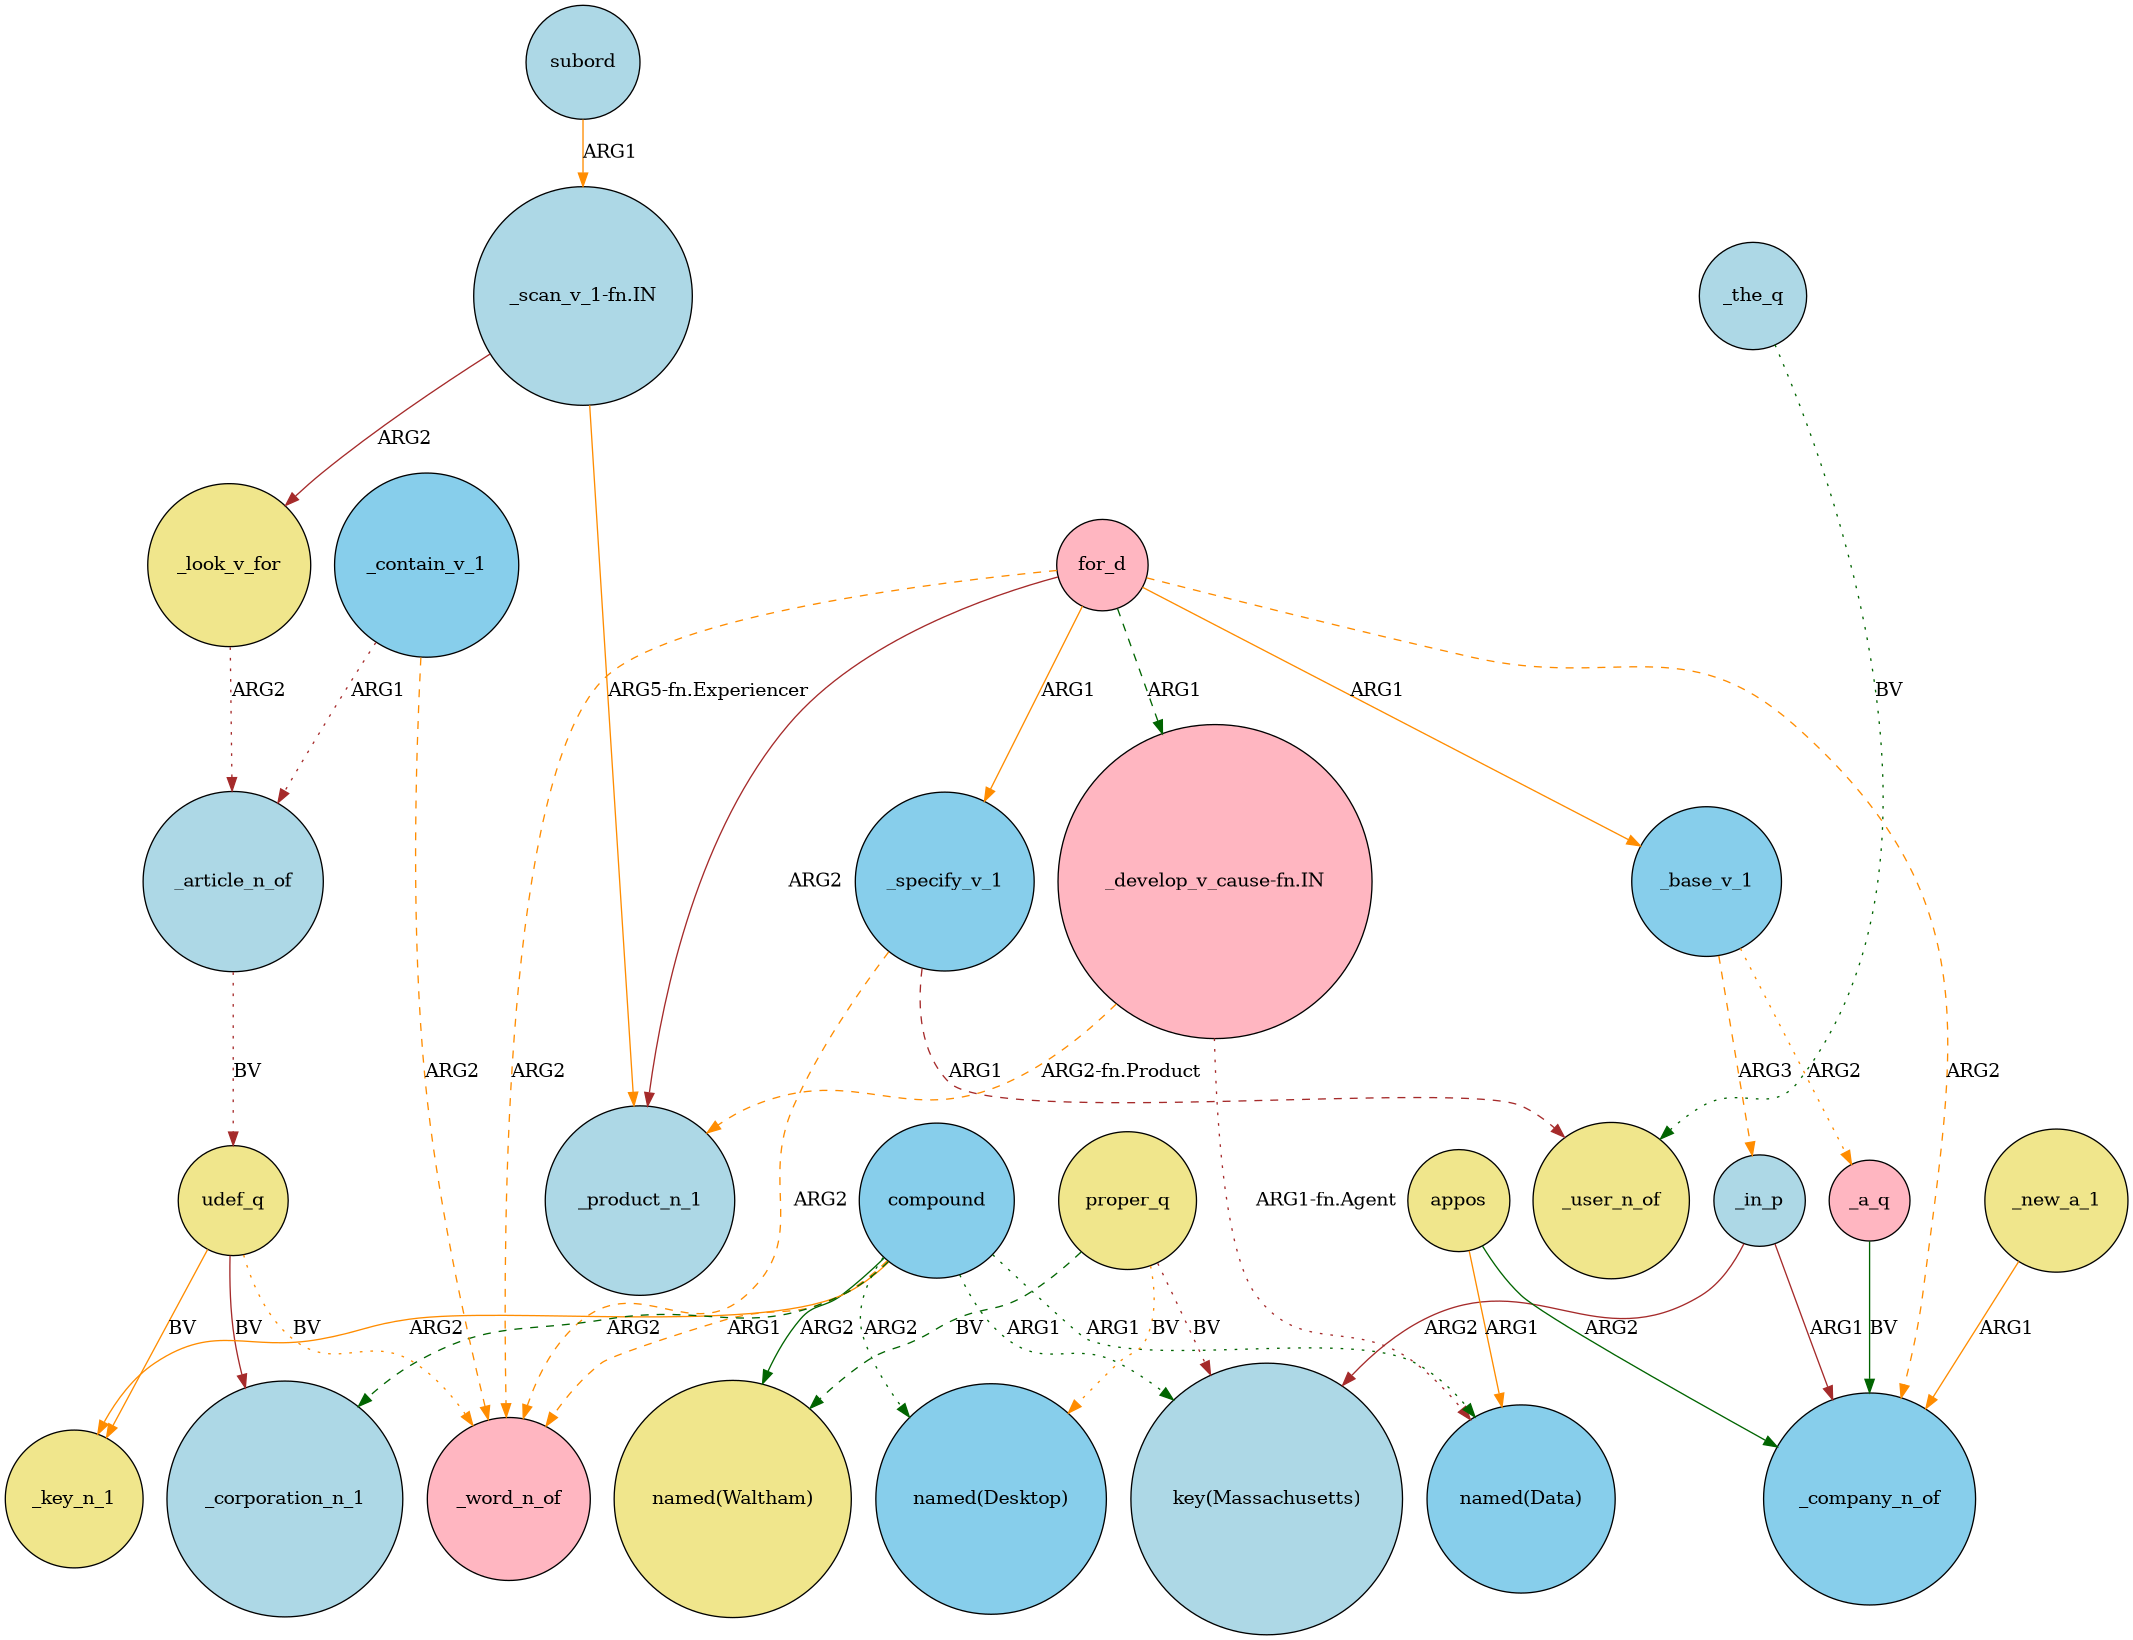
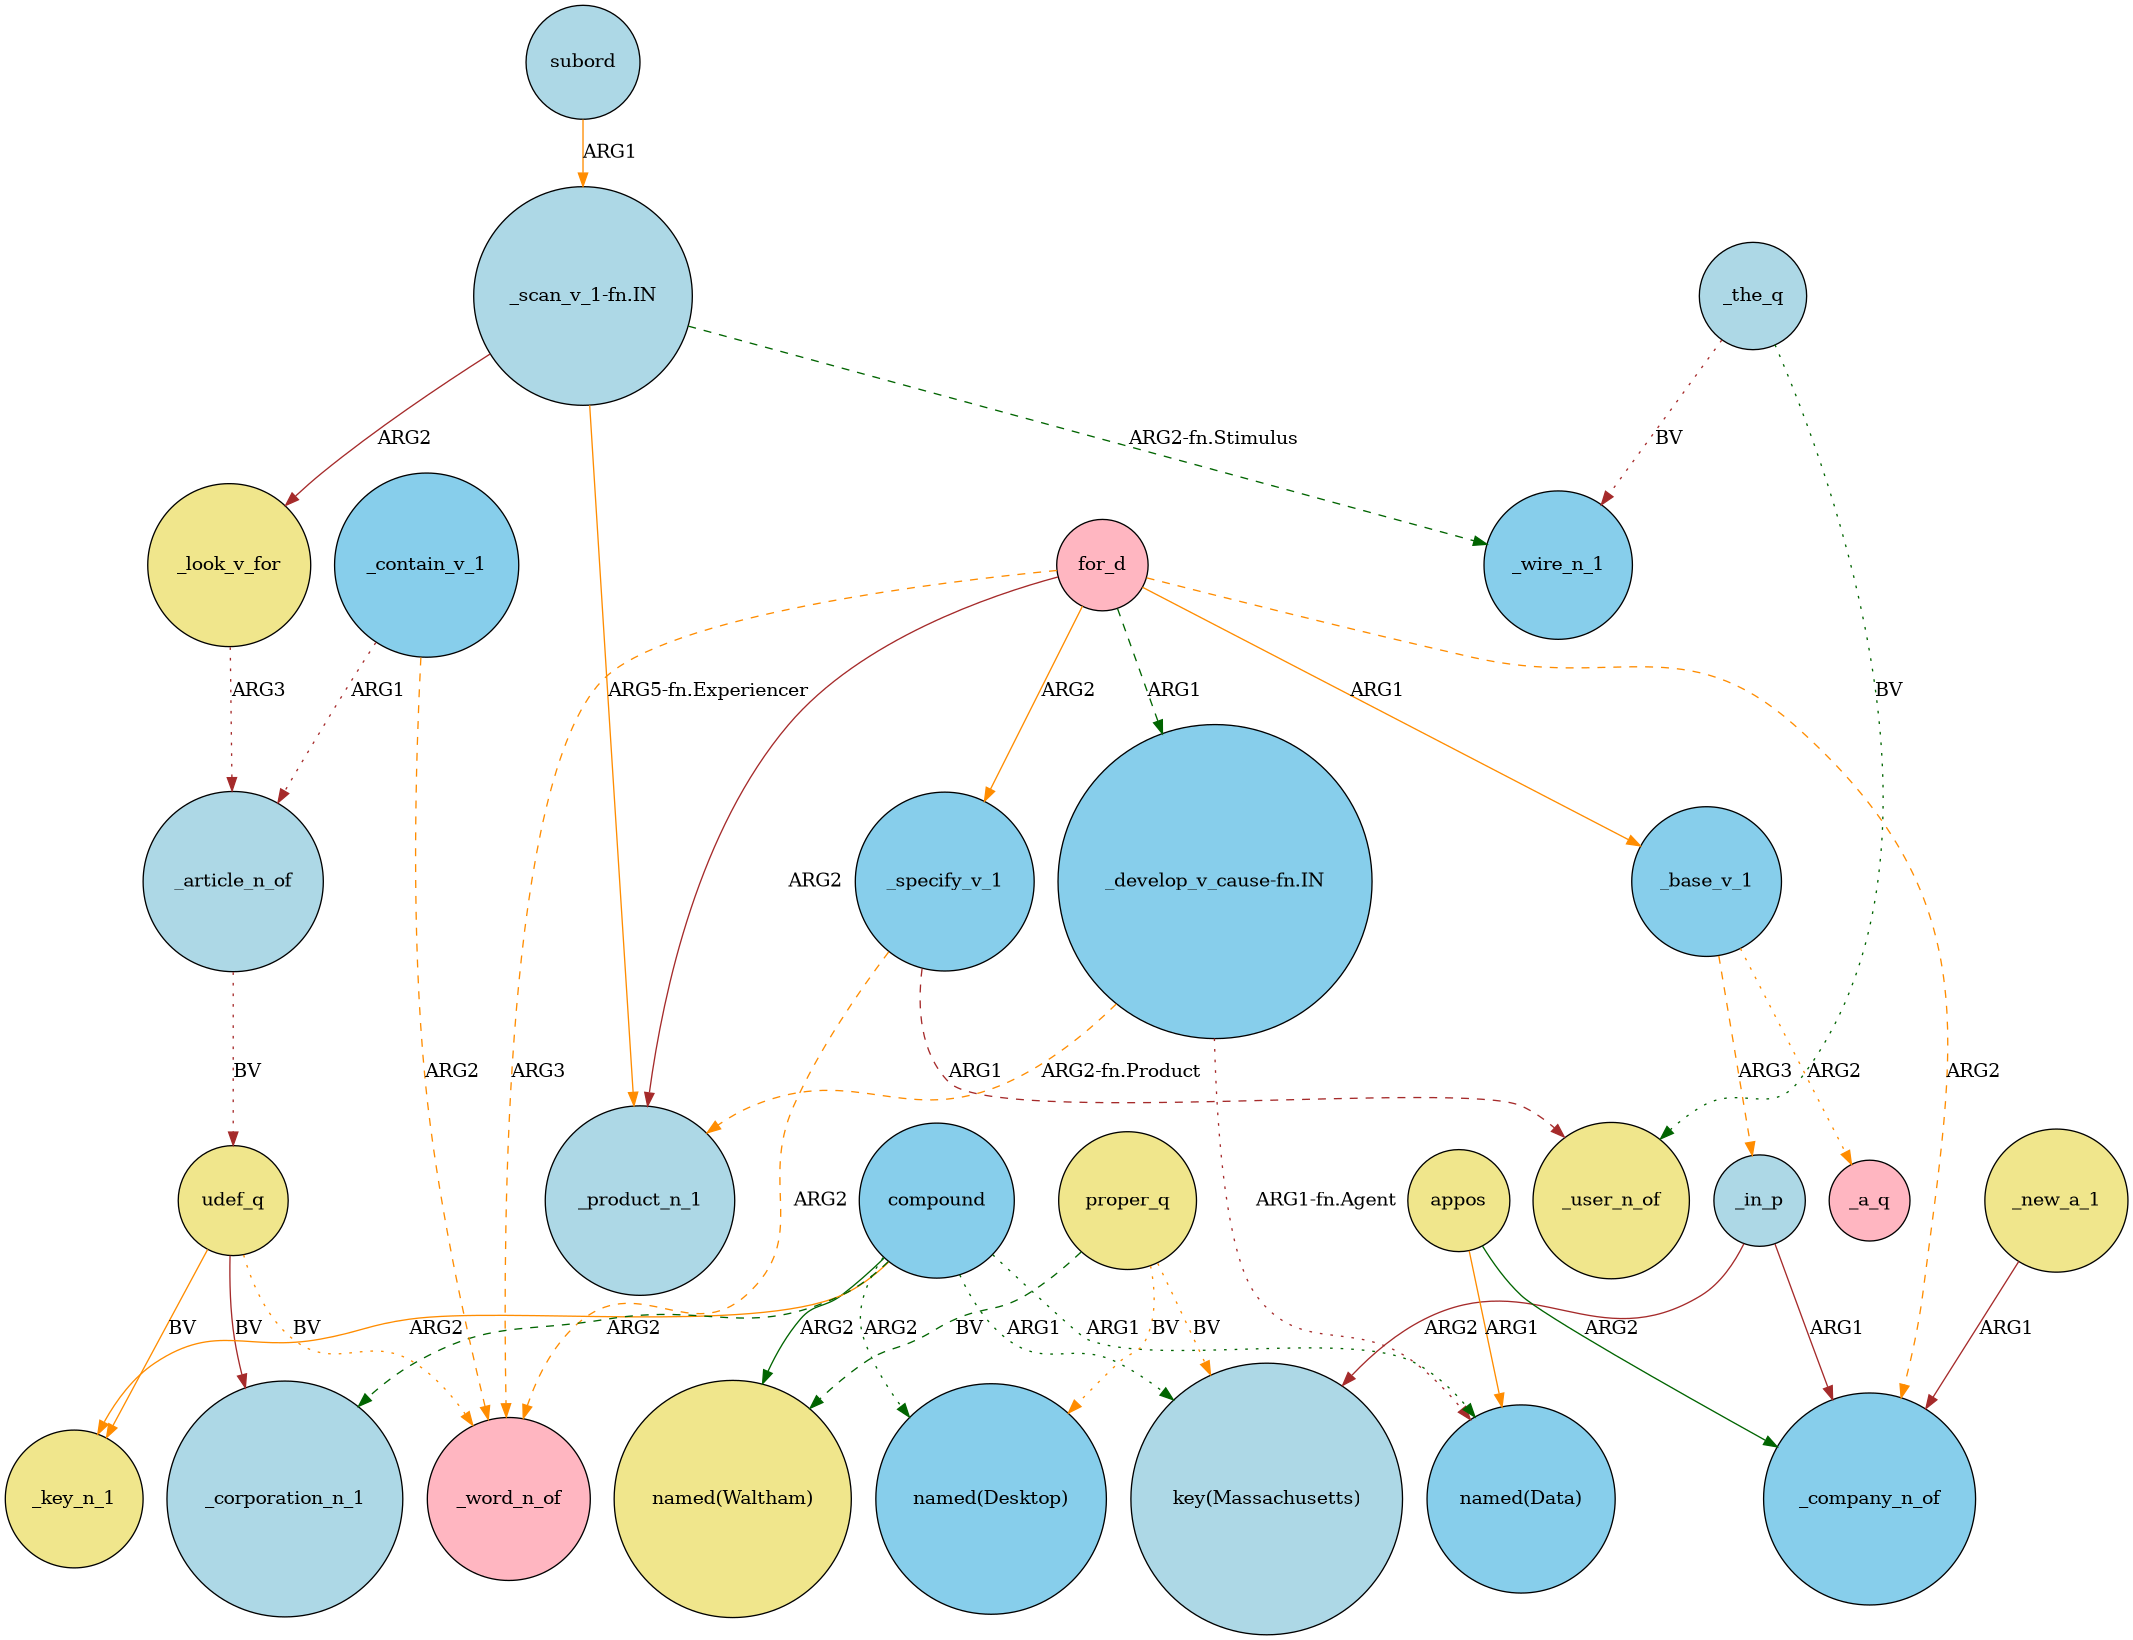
none -> (1558, 565)
(259, 691) -> (259, 691)
(1069, 691) -> (1069, 691)
(1215, 882) -> (1215, 882)
(539, 1072) -> (539, 1072)
(1870, 1310) -> none
(1181, 1313) -> (1181, 1313)
(704, 1326) -> none
(1976, 1329) -> (1976, 1329)
